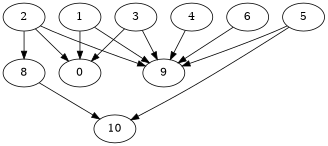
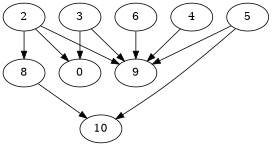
(80, 17) -> none
